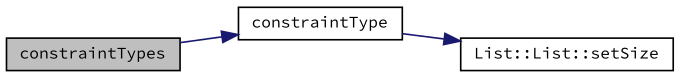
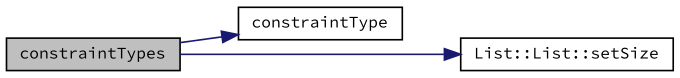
(423, 36) -> (312, 54)
